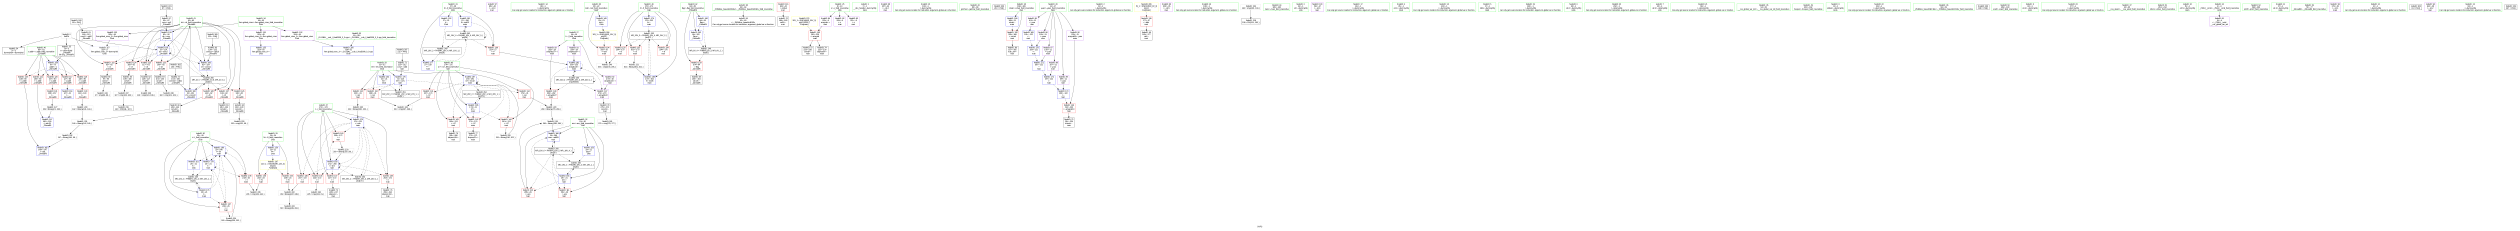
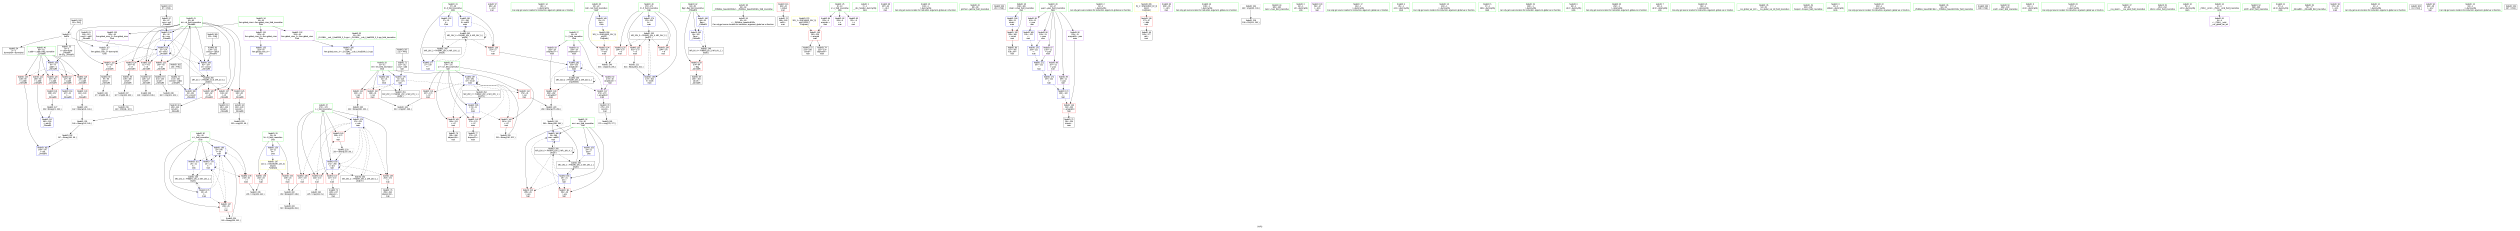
(80, 27) -> (72, 28)
(520, 151) -> (573, 141)
